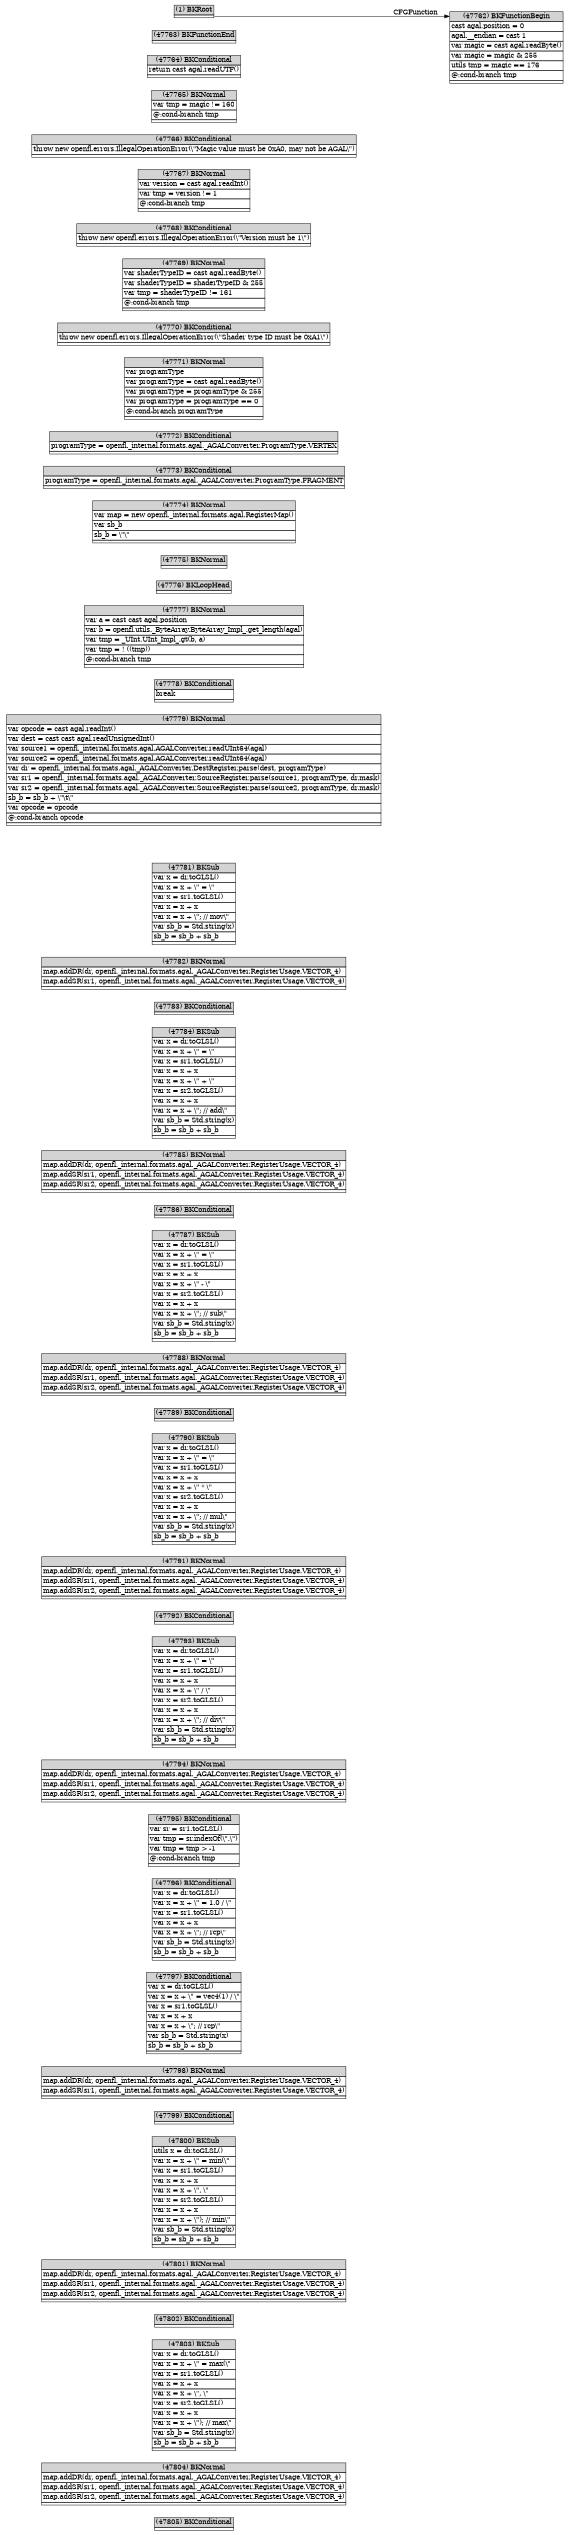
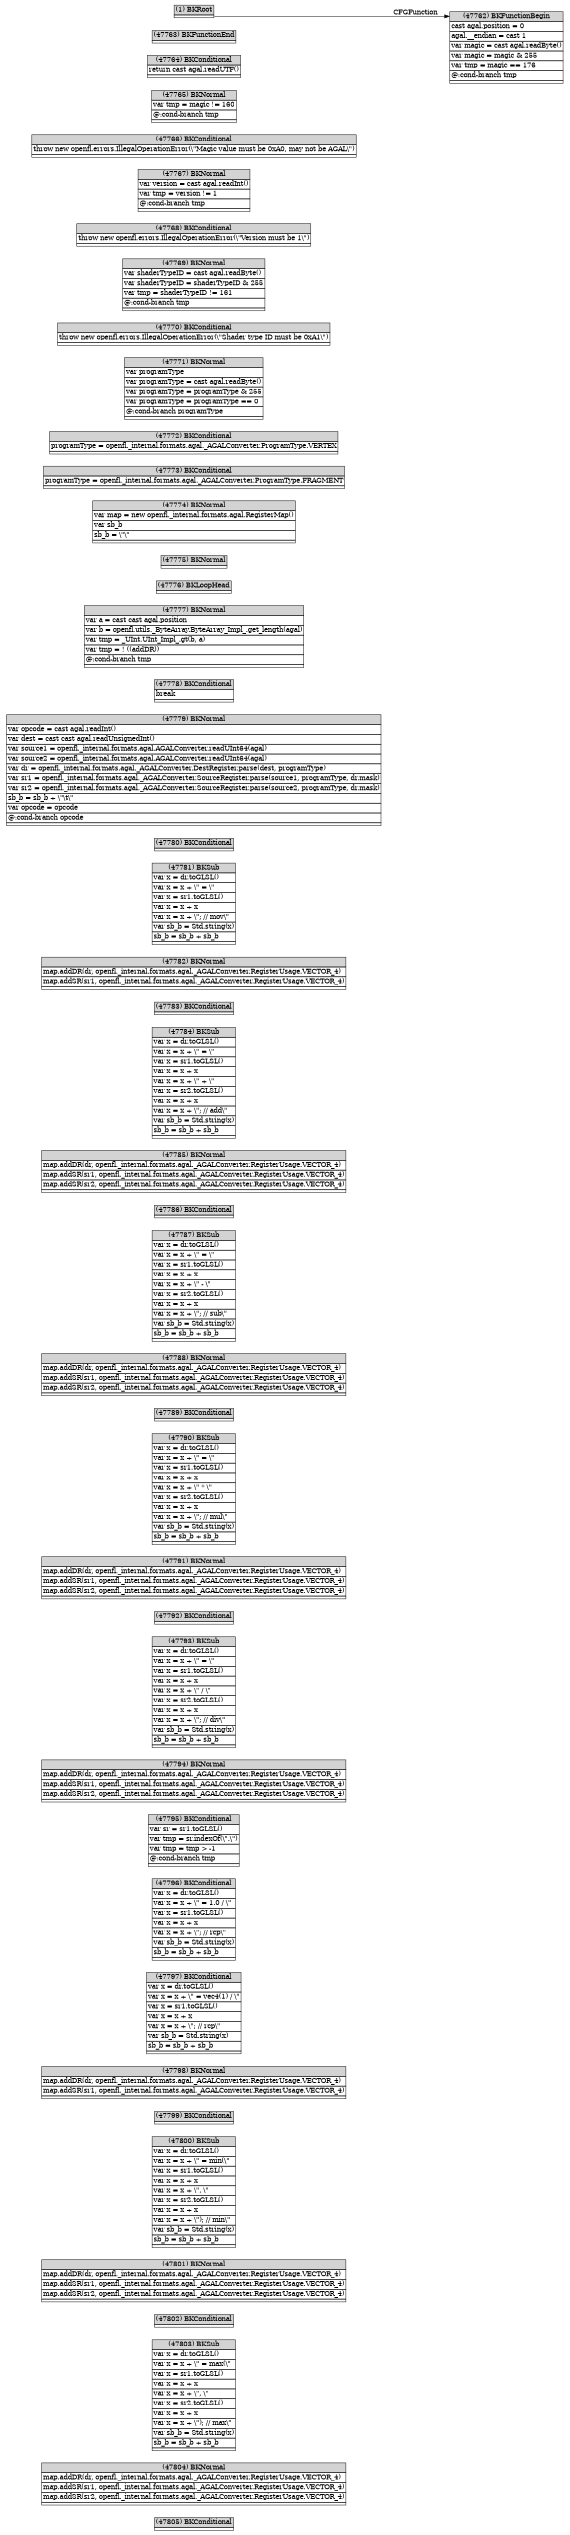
(495, 66) -> (494, 66)
(118, 650) -> (122, 650)
none -> (194, 844)
(188, 2151) -> (186, 2151)
